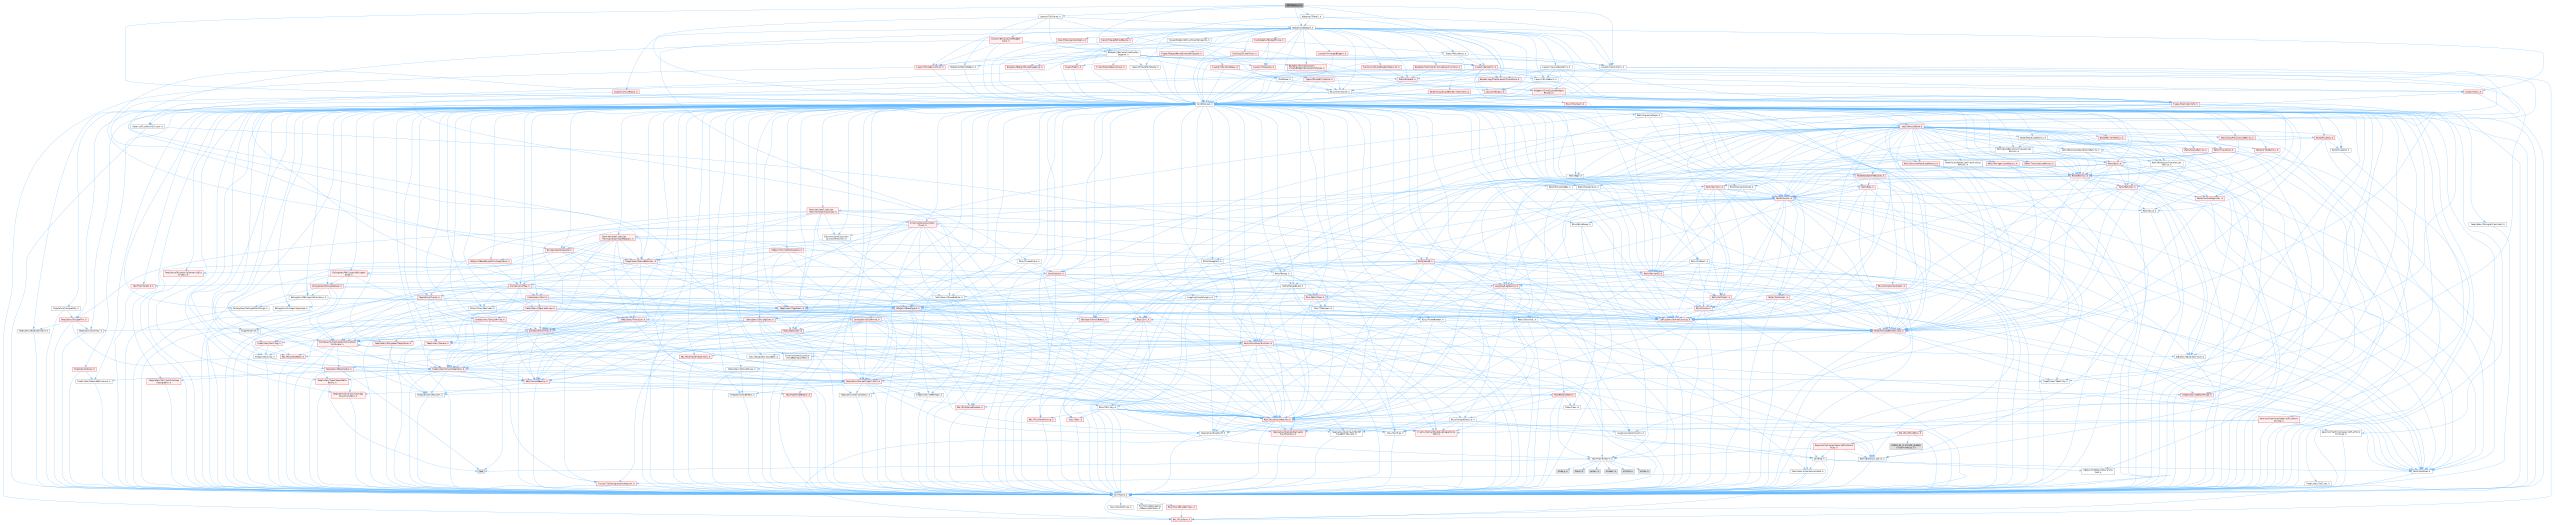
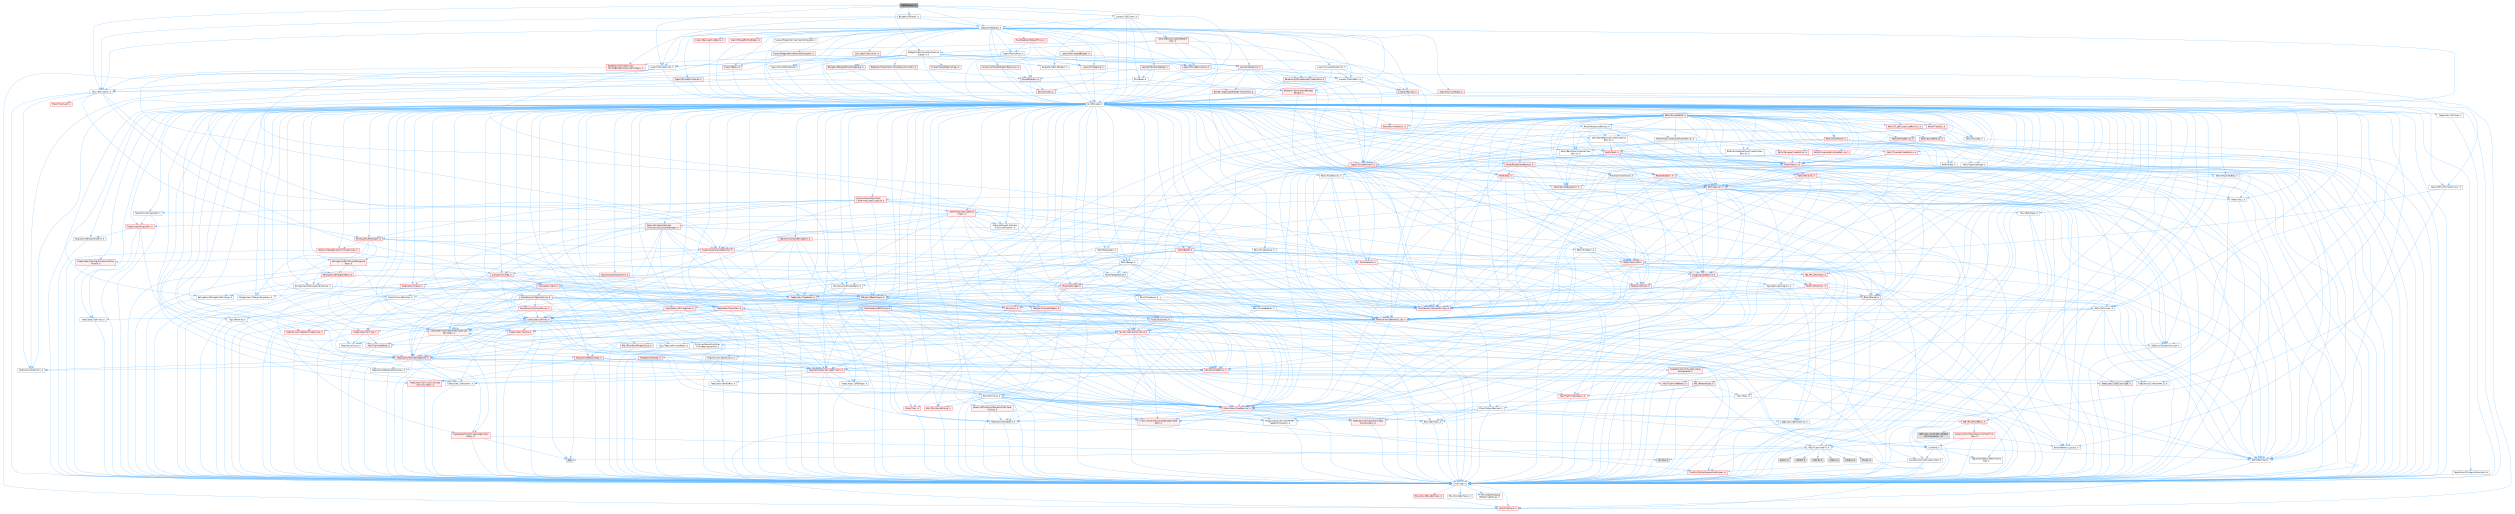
(1306, 59) -> (1086, 60)
(1780, 121) -> (1807, 136)
(2121, 176) -> (1491, 161)
(804, 279) -> (544, 206)
(440, 289) -> (430, 329)
(332, 382) -> (471, 435)
(2341, 433) -> none
none -> (1663, 460)
